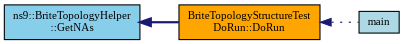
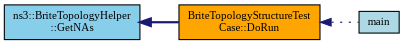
(72, 22) -> (72, 22)
(249, 22) -> (249, 22)
